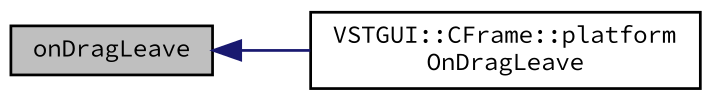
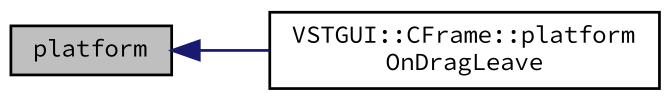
(112, 50) -> (91, 50)
